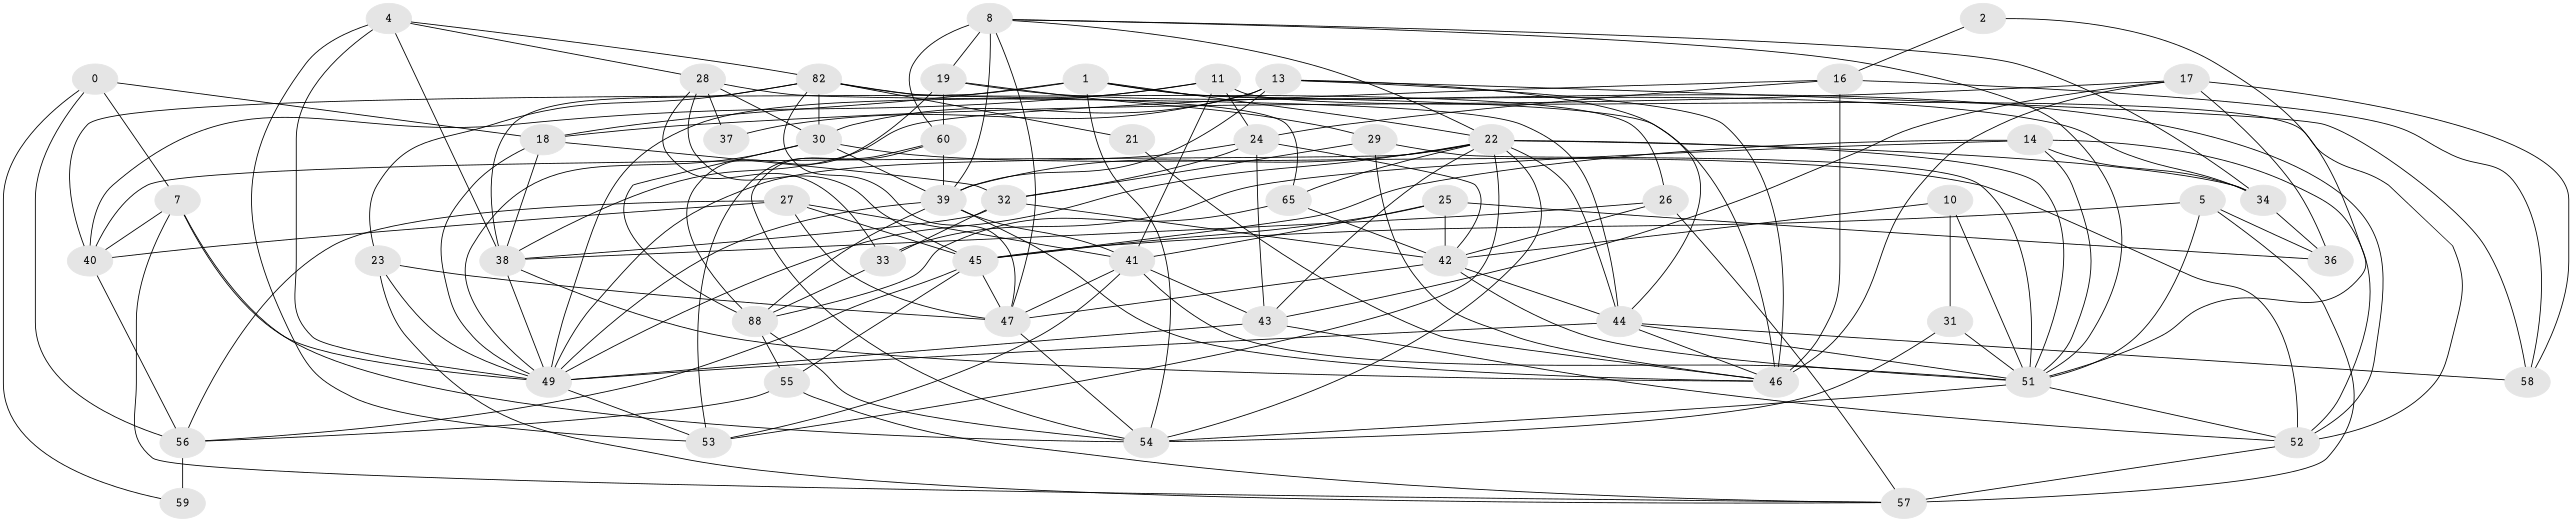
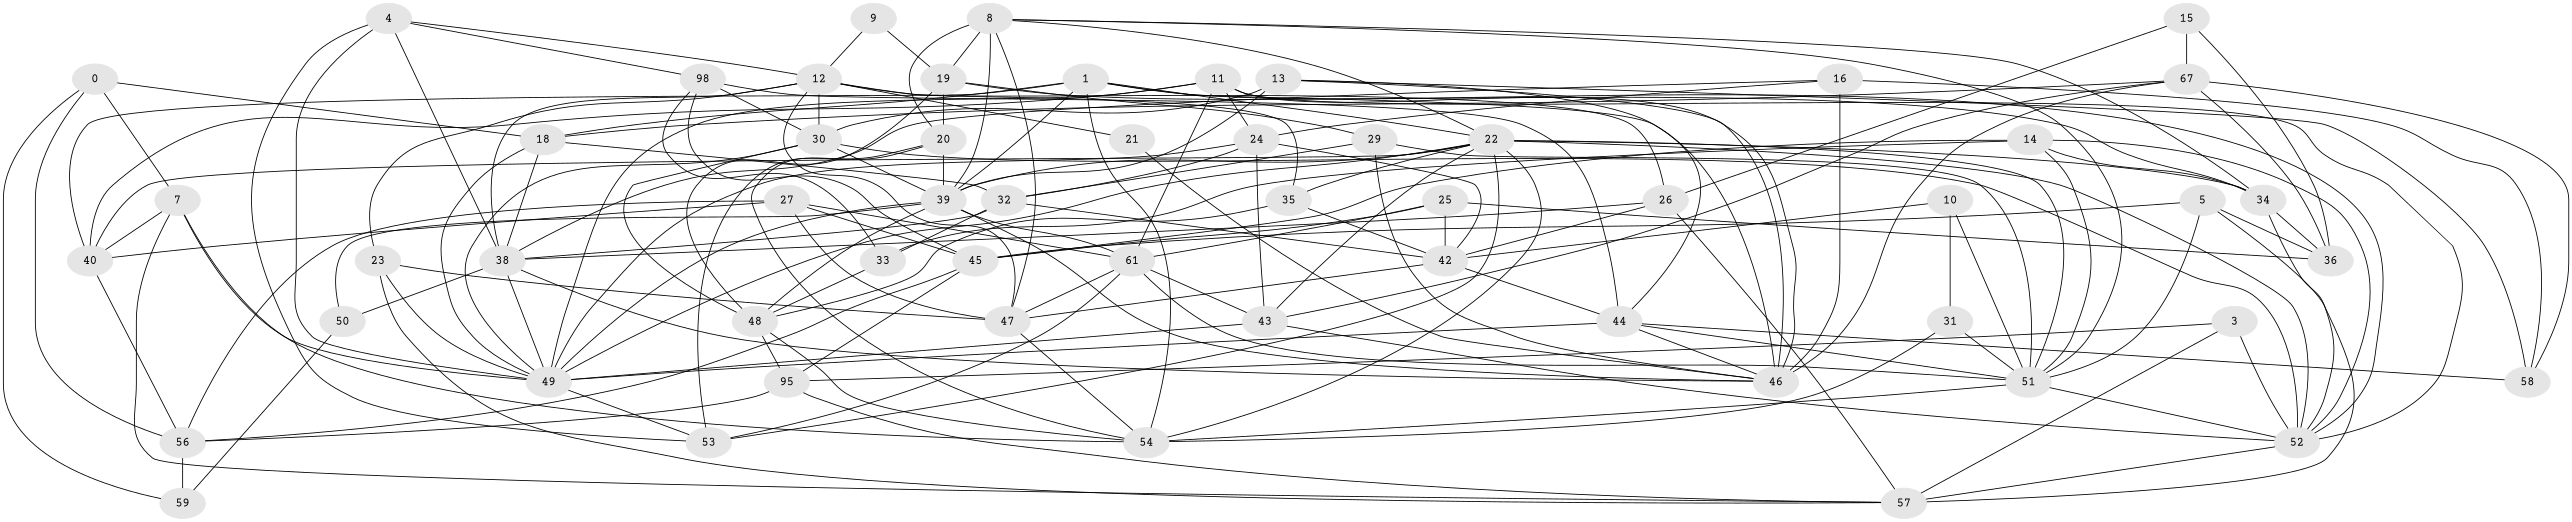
none -> (874, 19)
(1983, 19) -> none
none -> (2187, 19)
(703, 79) -> (703, 79)
(819, 79) -> (819, 79)
(2187, 79) -> (2187, 79)
none -> (1615, 99)
(726, 140) -> none
(944, 140) -> (944, 140)
none -> (1017, 142)
(1289, 200) -> (1289, 200)
(1584, 217) -> (1958, 168)
(1132, 261) -> (1132, 261)
(992, 291) -> none
none -> (343, 322)
(755, 322) -> (755, 322)
none -> (2235, 322)
none -> (2333, 340)
(1739, 360) -> none
(787, 382) -> (787, 382)
